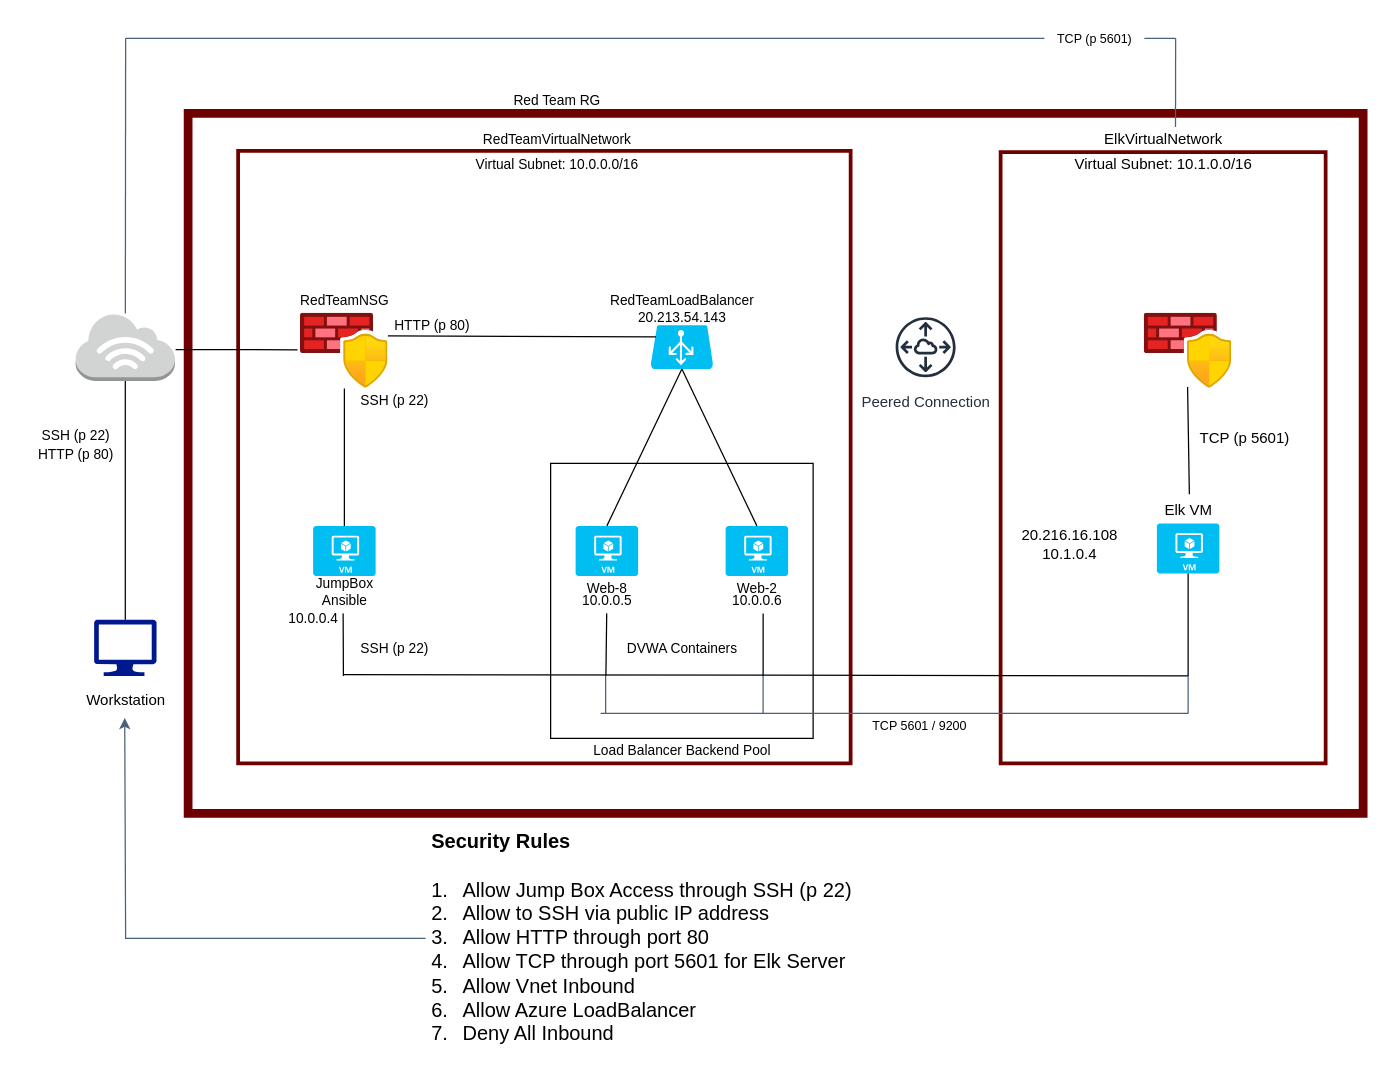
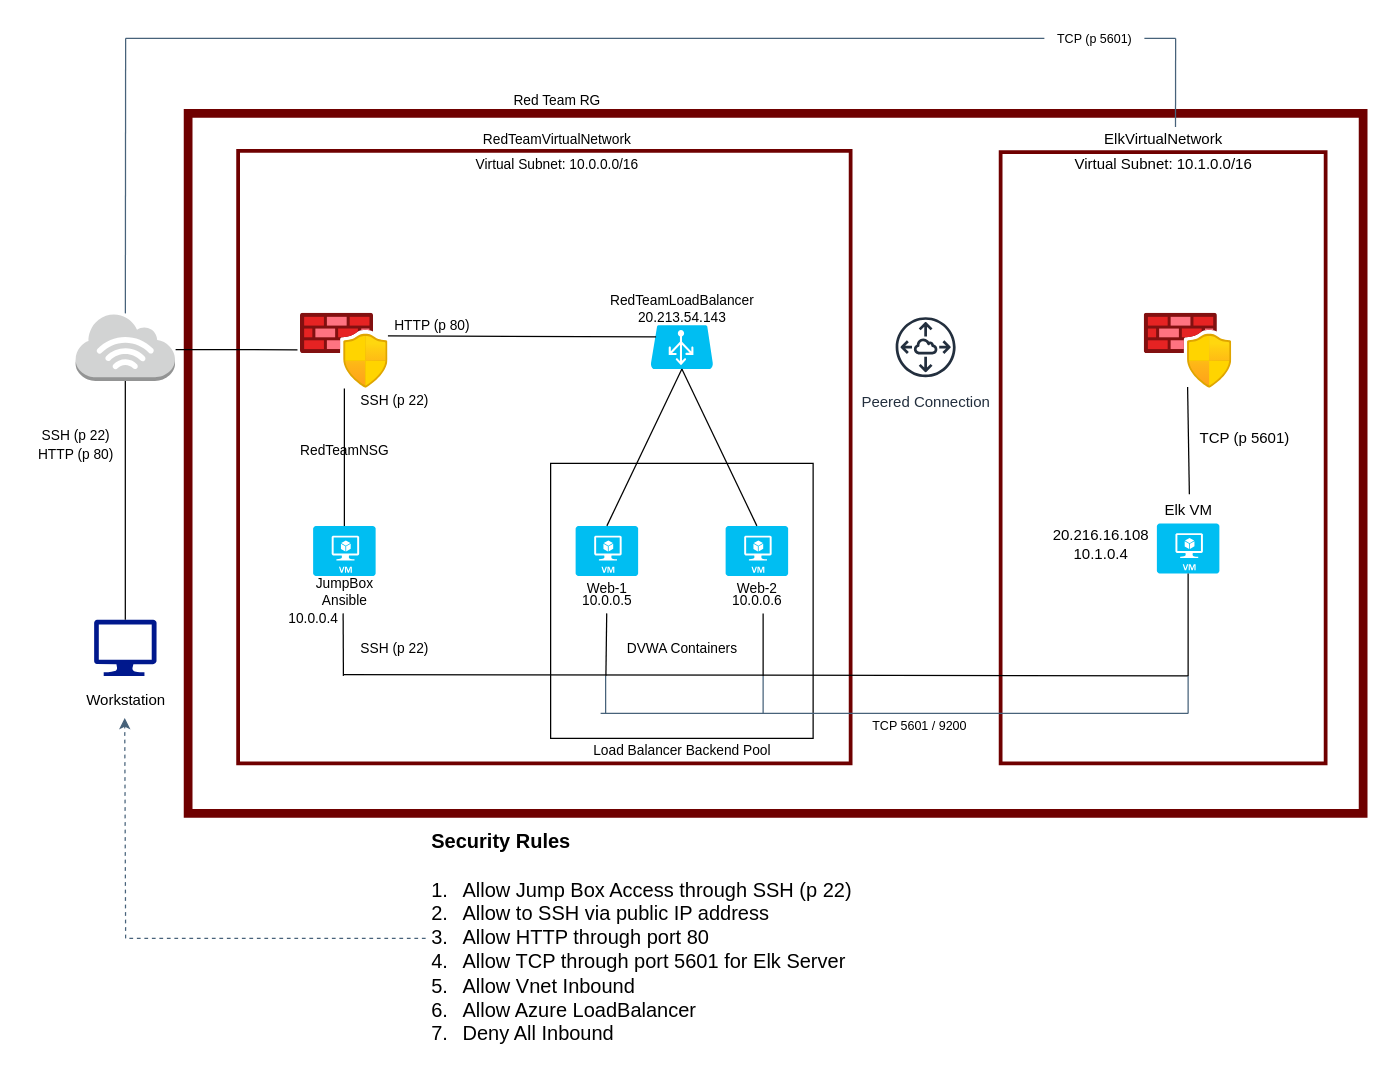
(344, 301) -> (344, 451)
(1069, 544) -> (1101, 544)
(608, 588) -> (608, 588)
(169, 938) -> (169, 938)
